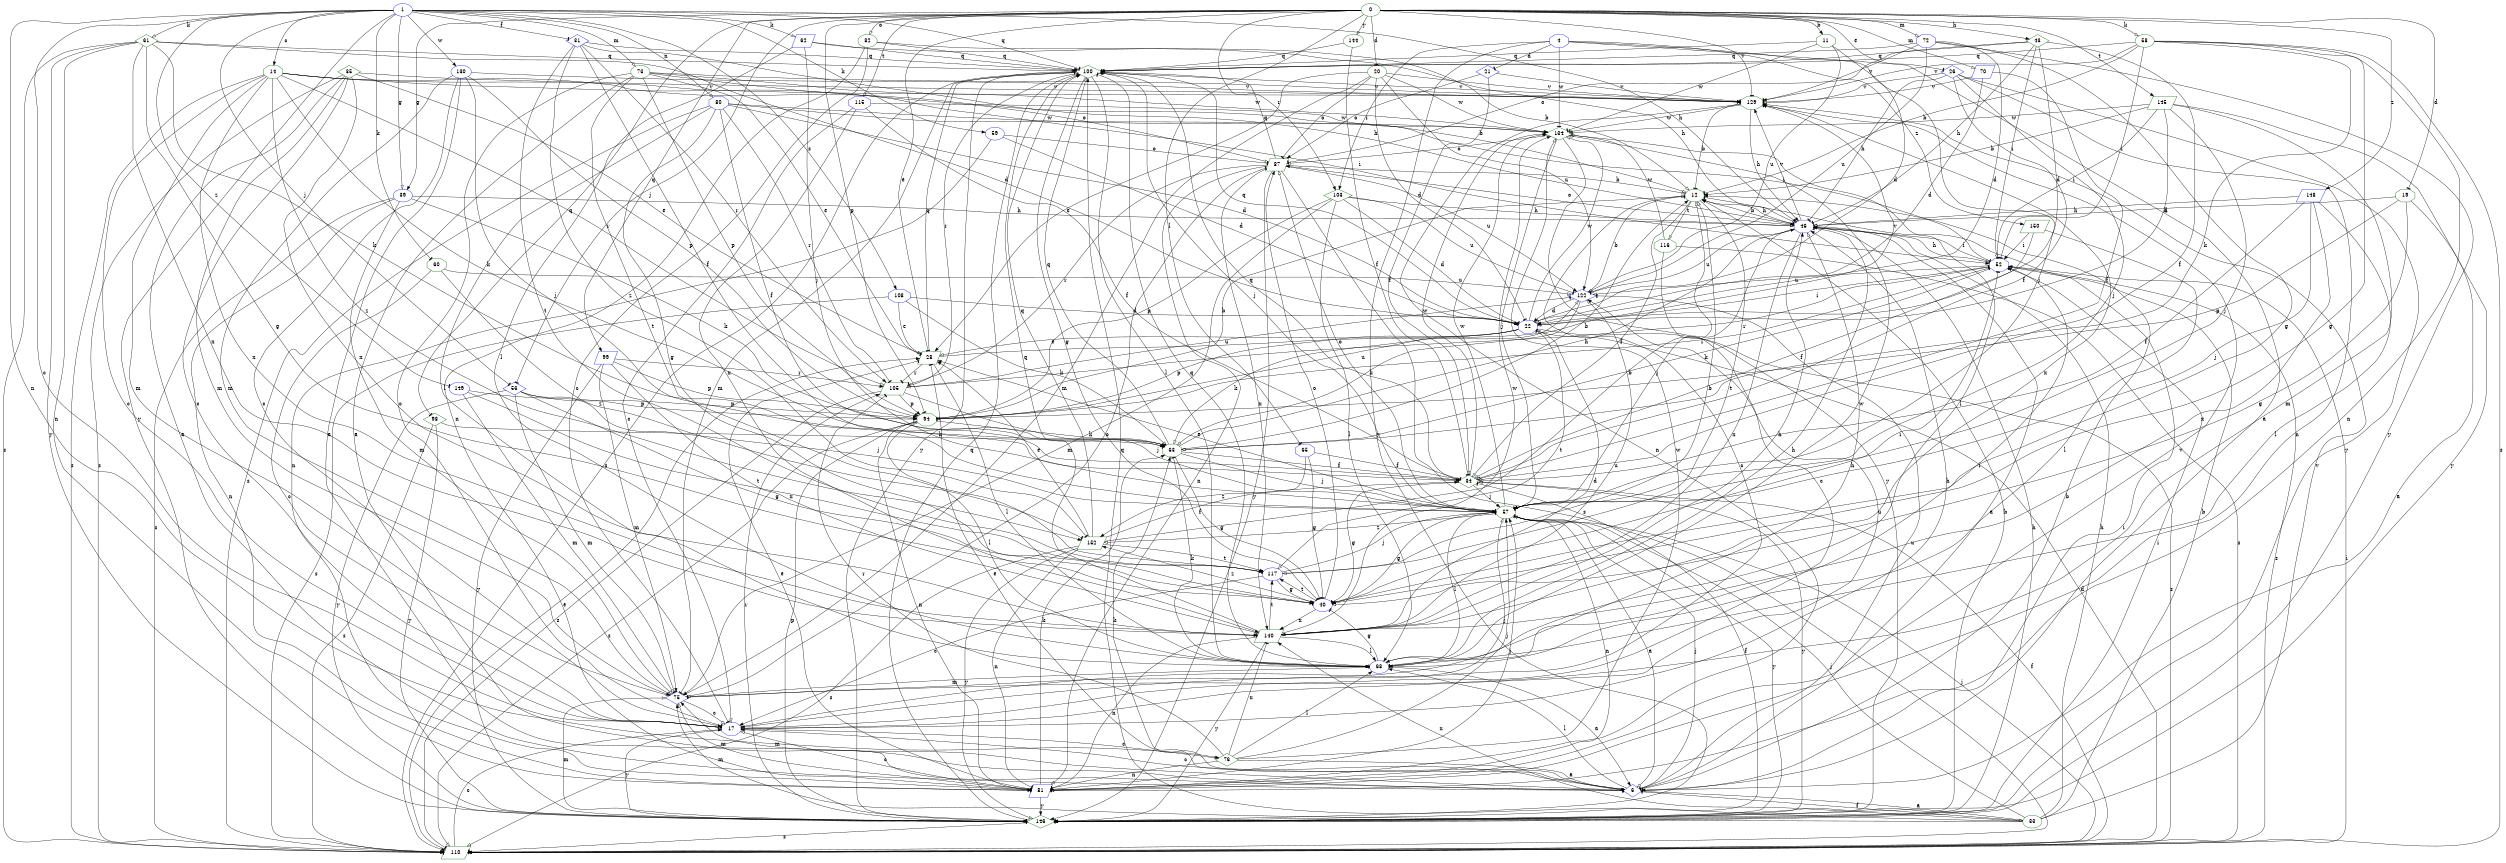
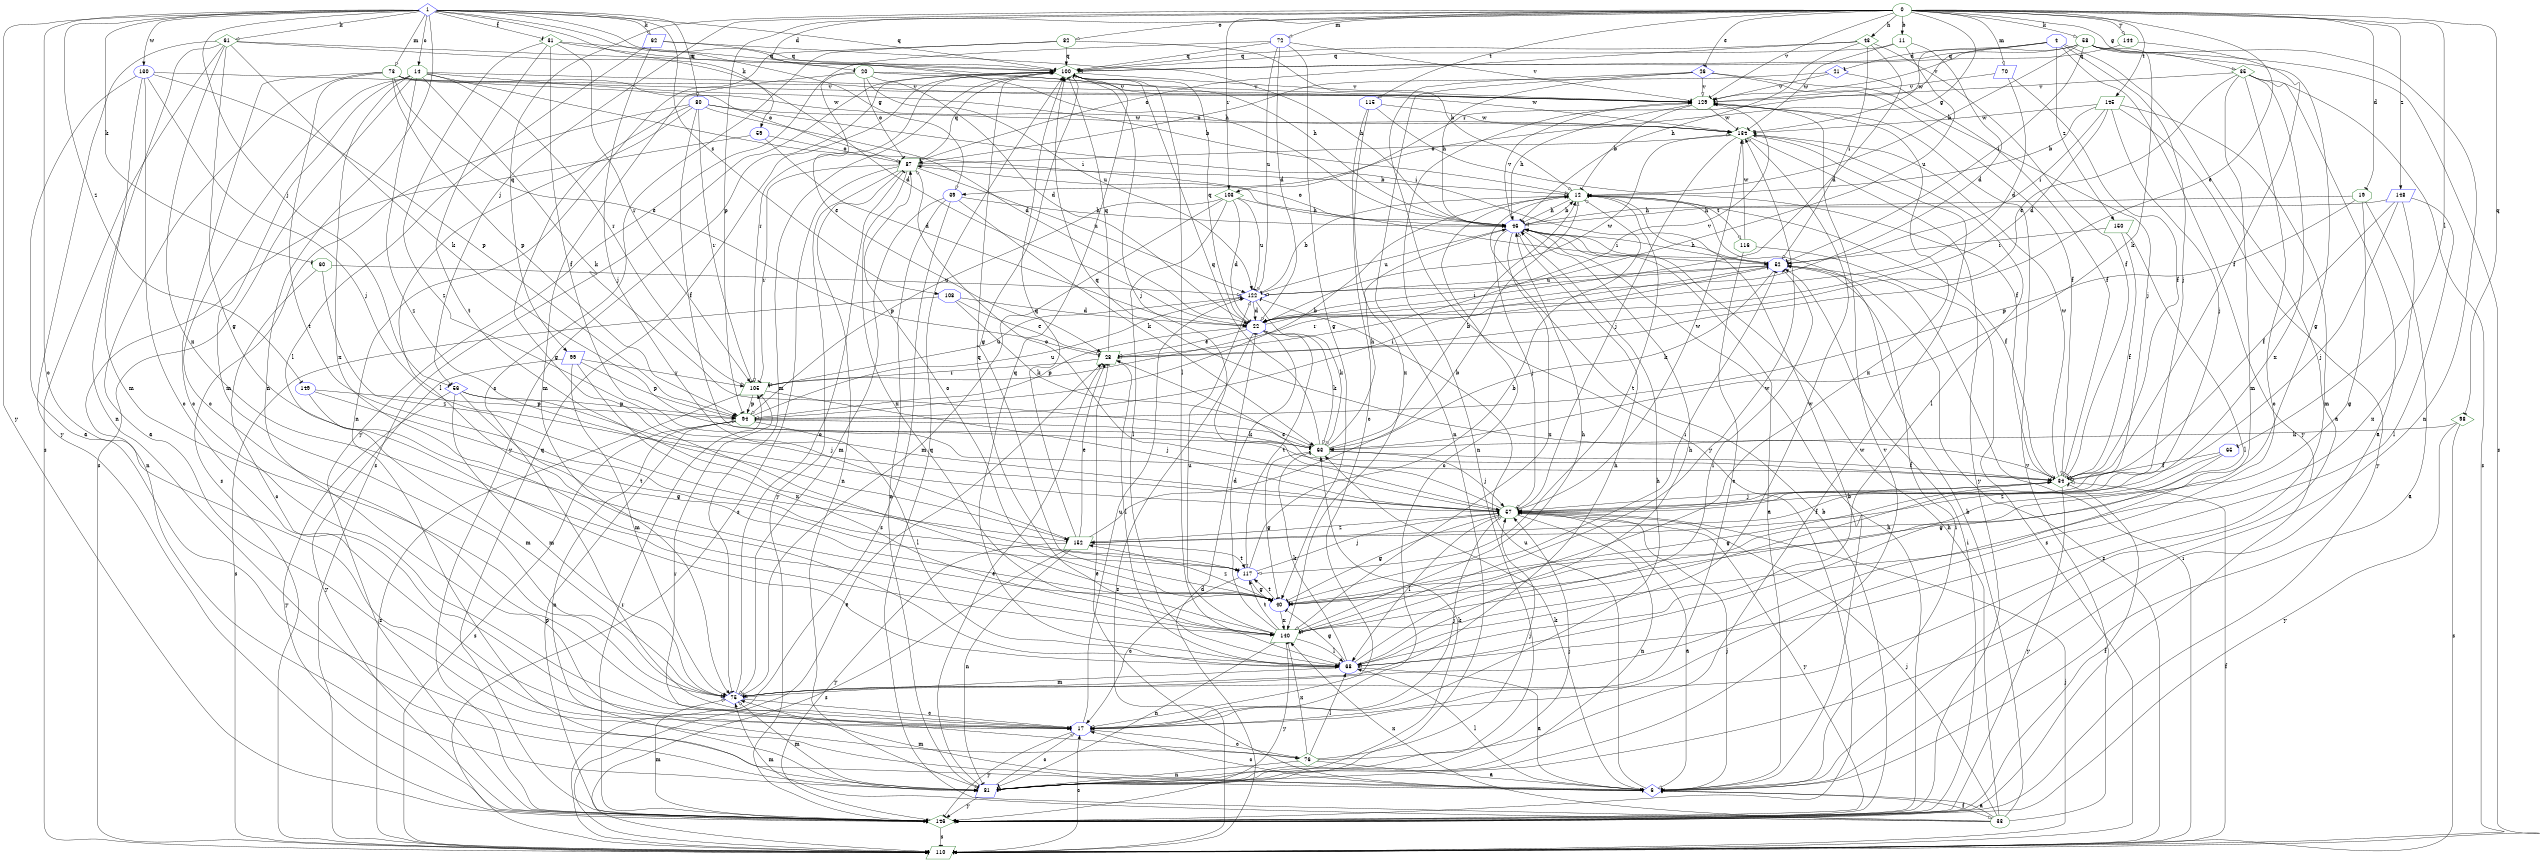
(403, 10) -> (428, 10)
none -> (2076, 26)
(577, 41) -> (551, 41)
